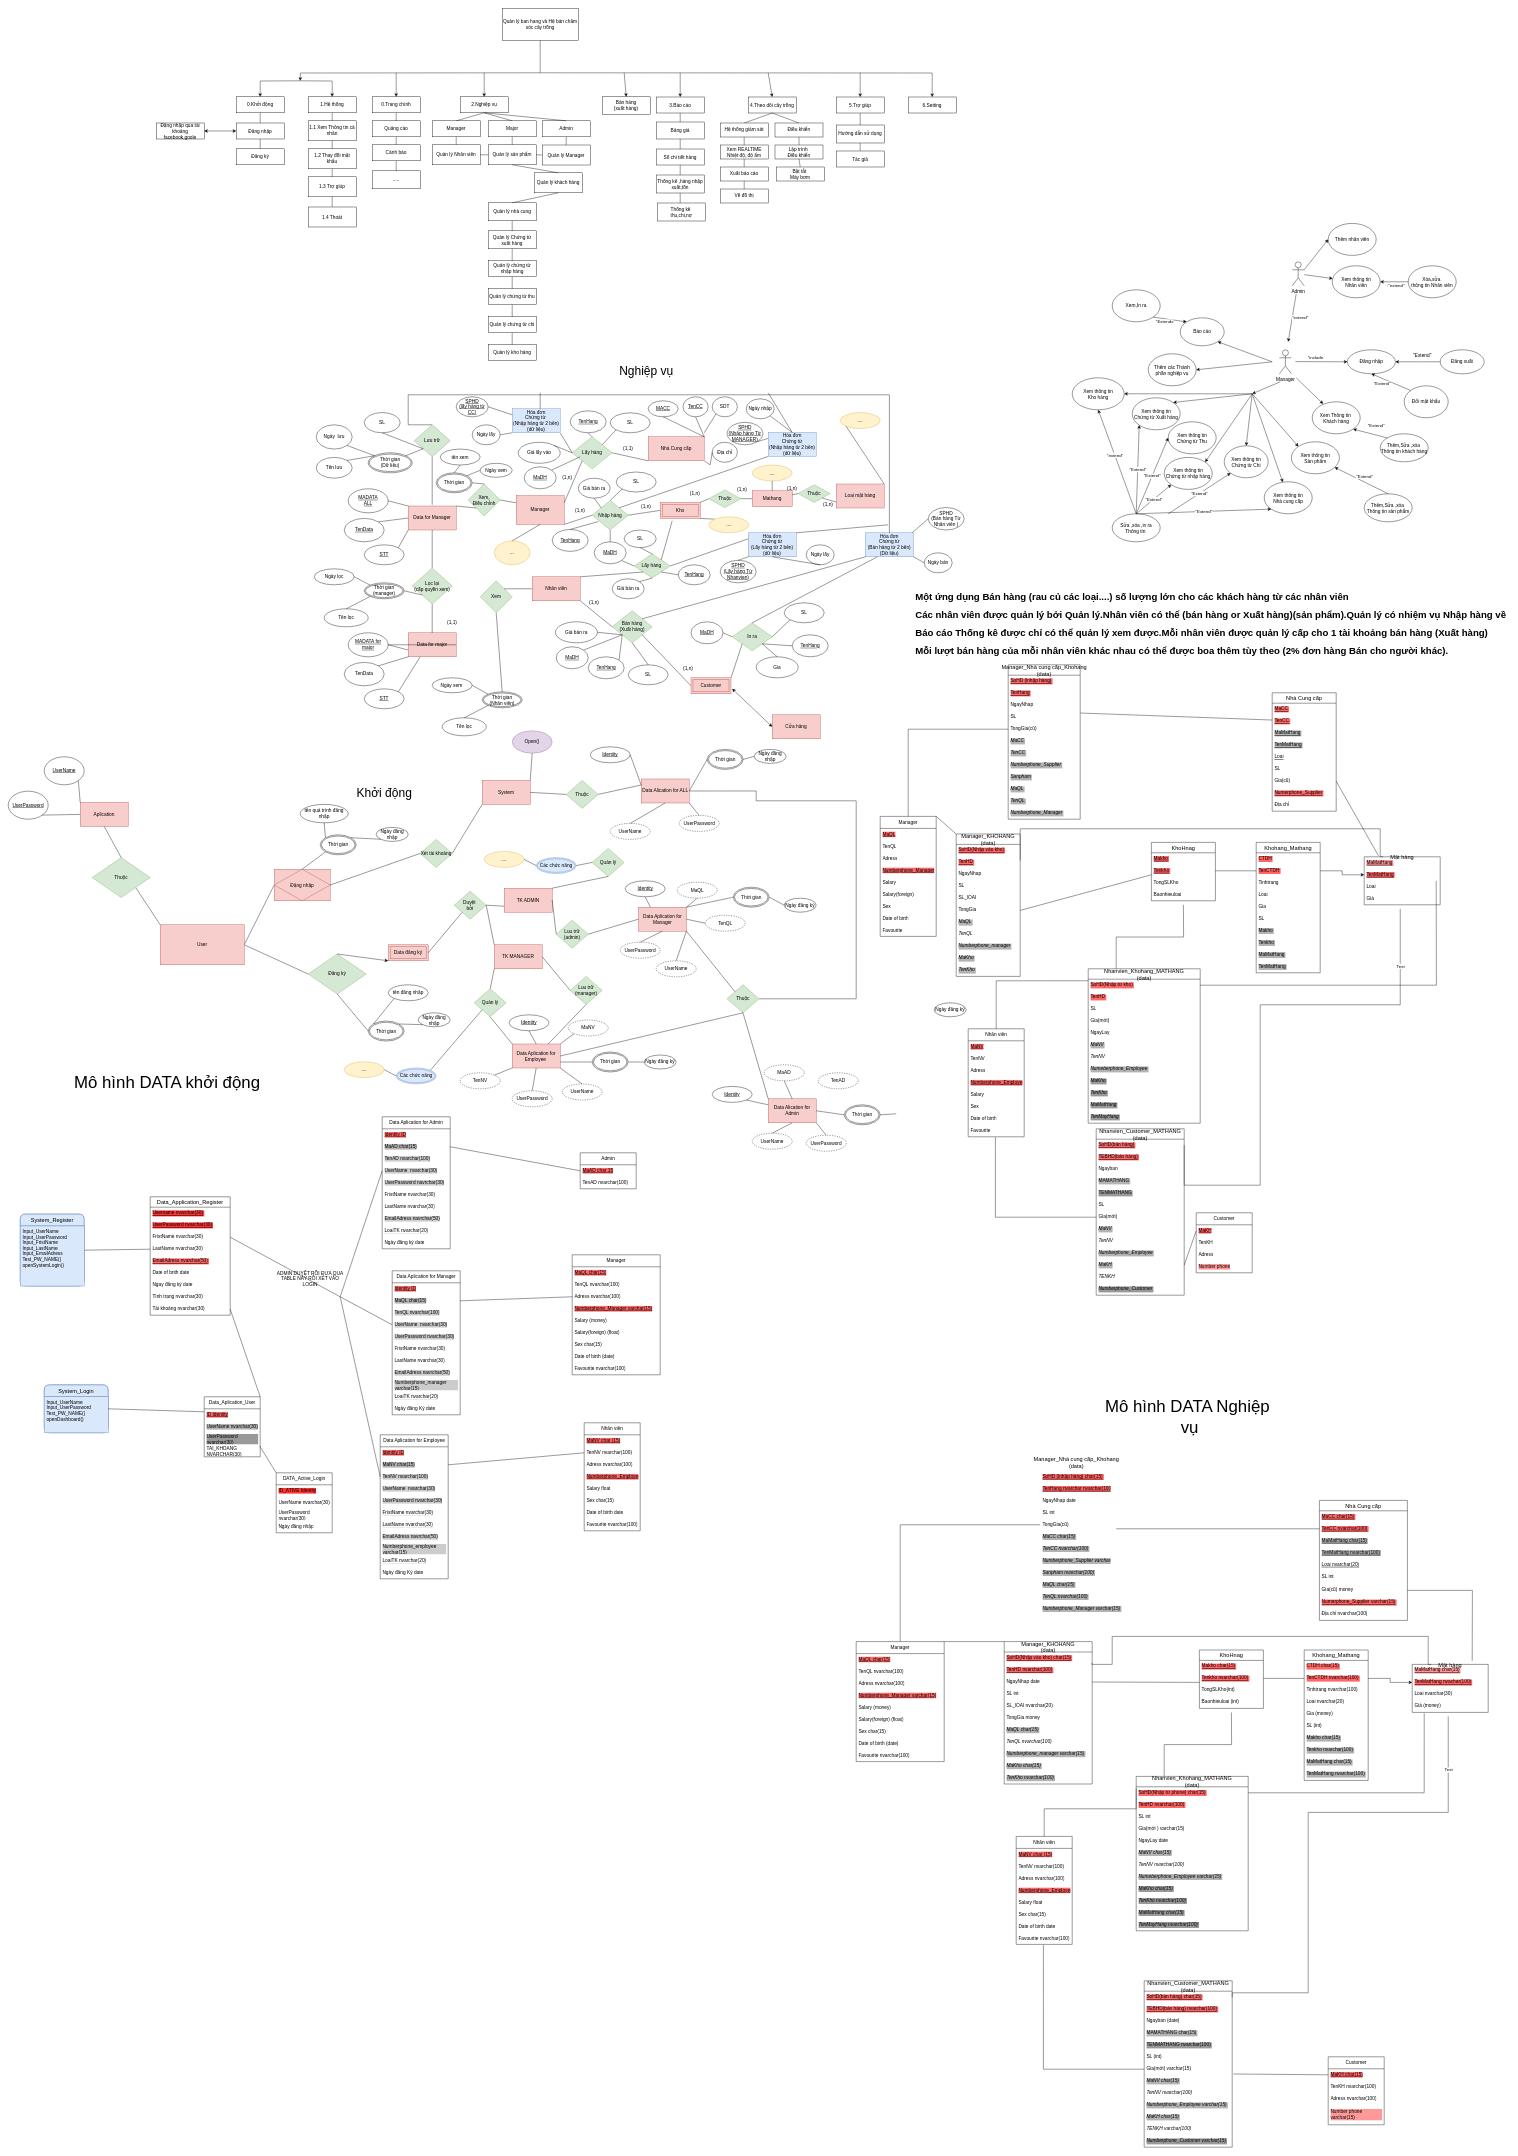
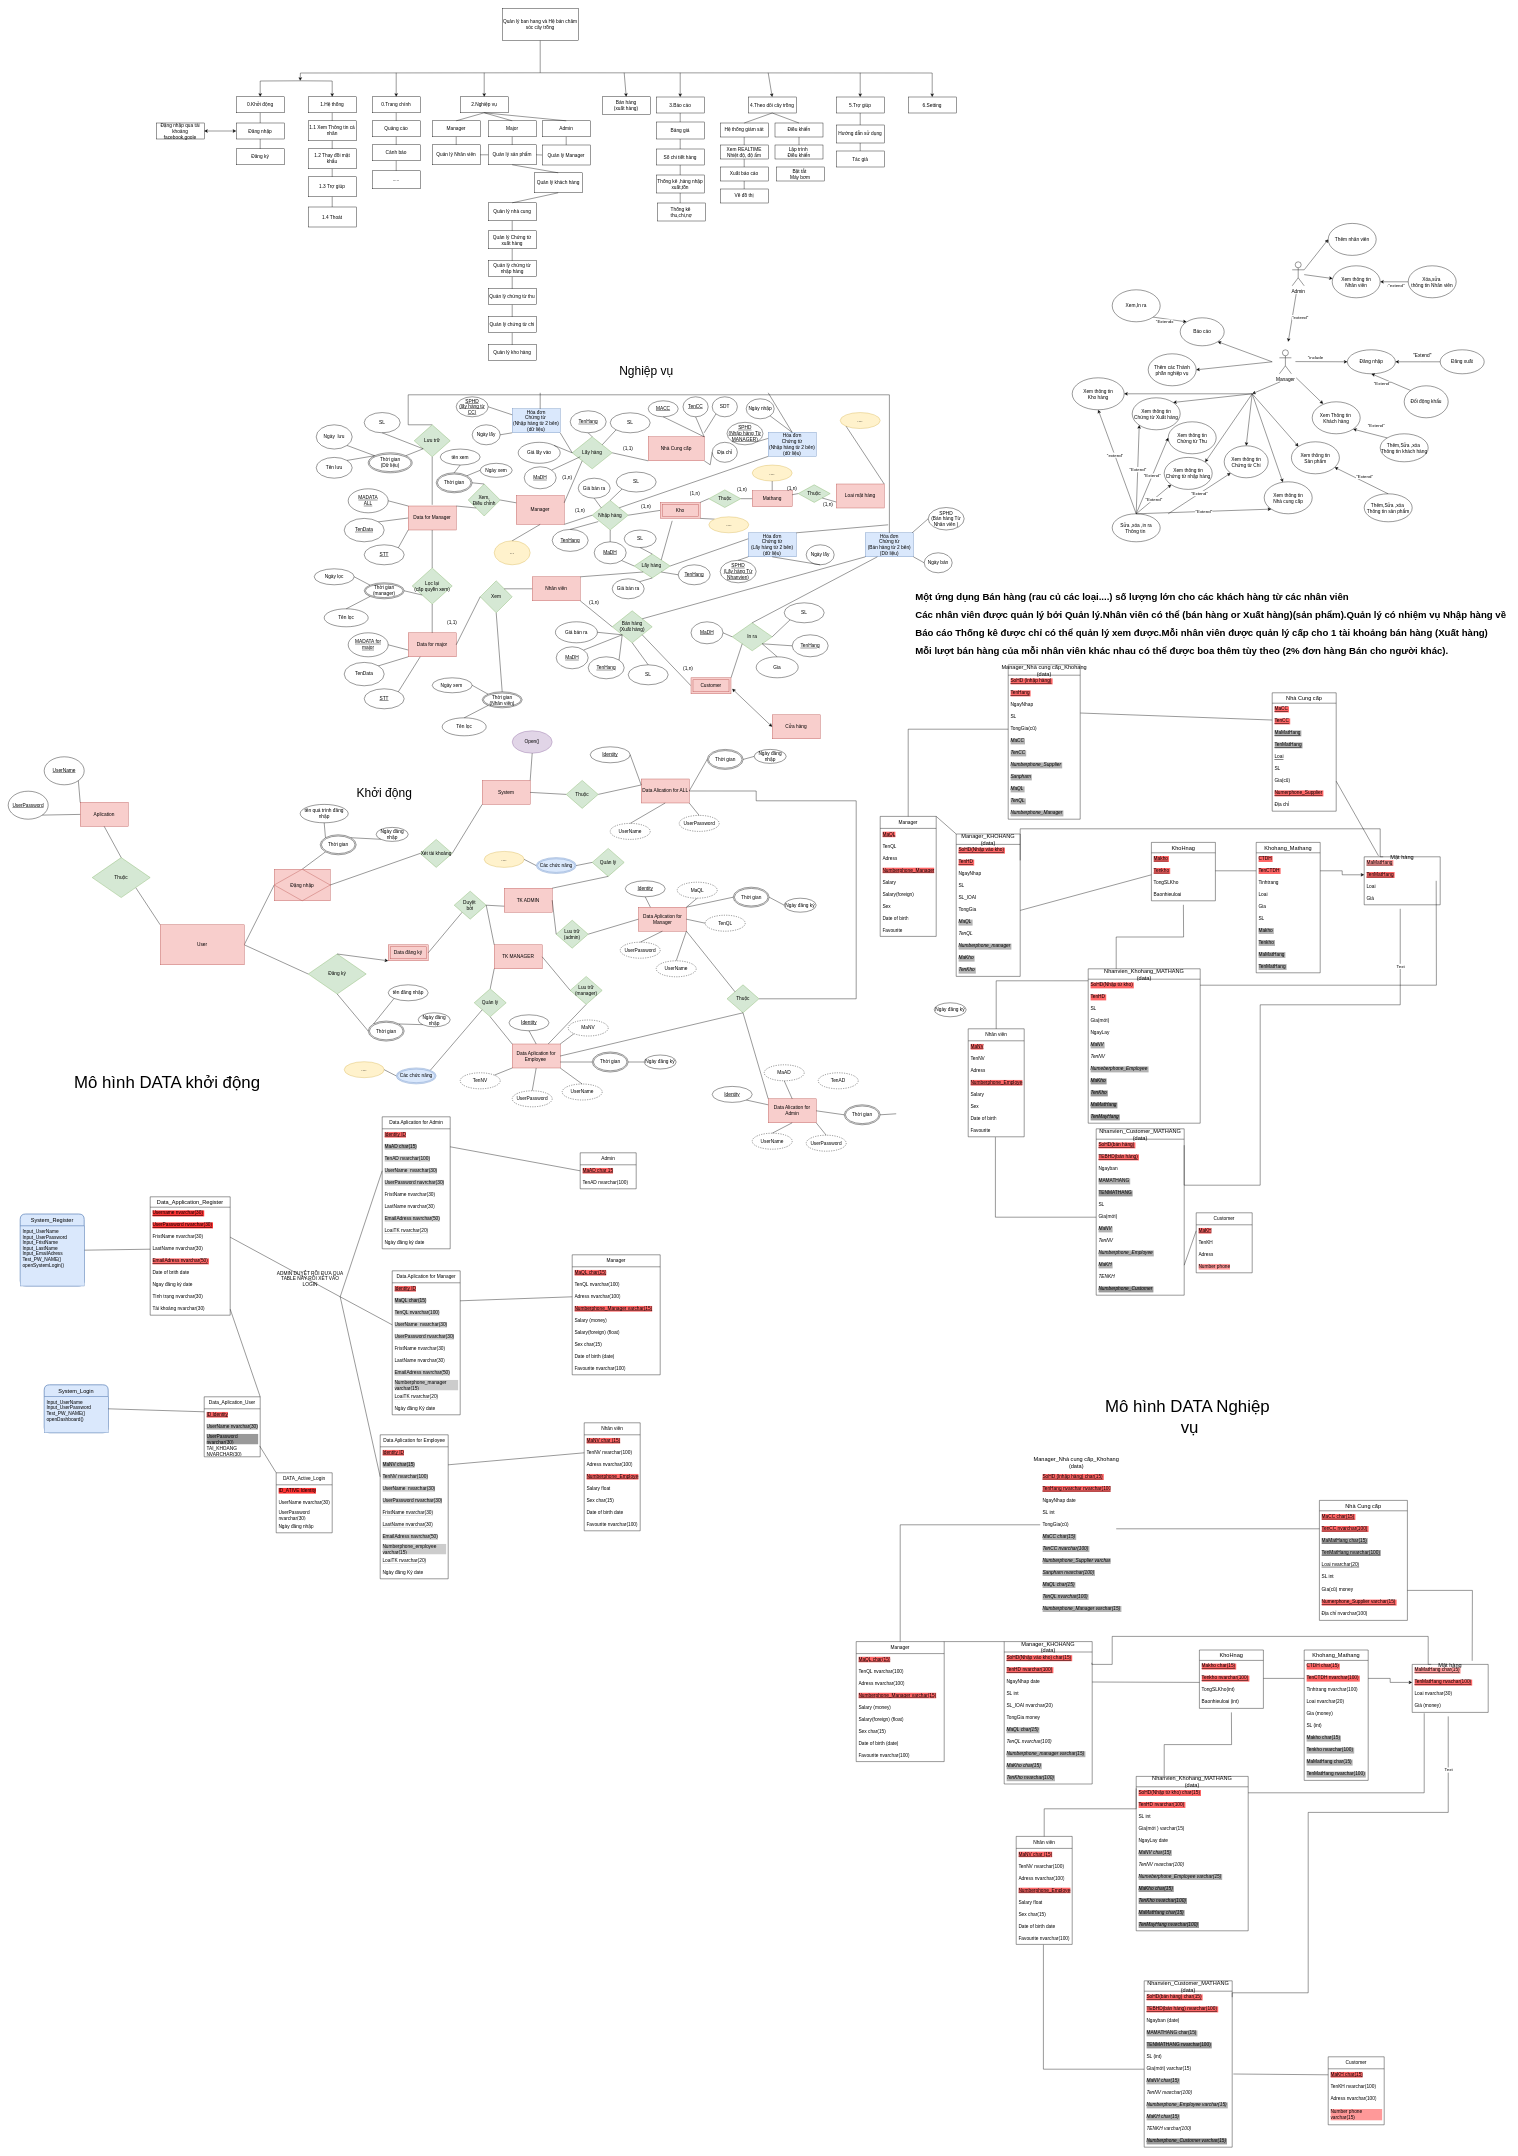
(800, 163) -> none
(1426, 402) -> (1426, 402)
(427, 645) -> (468, 621)
(1174, 1792) -> (1171, 1792)
